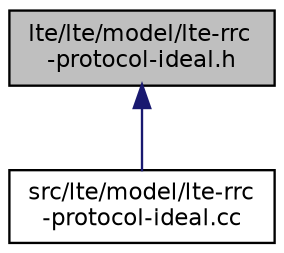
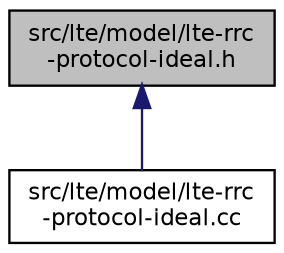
(142, 48) -> (142, 48)
